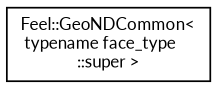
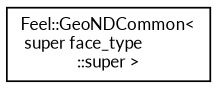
(109, 44) -> (109, 44)
